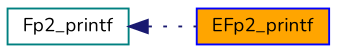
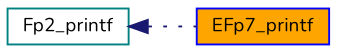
(263, 26) -> (263, 26)
